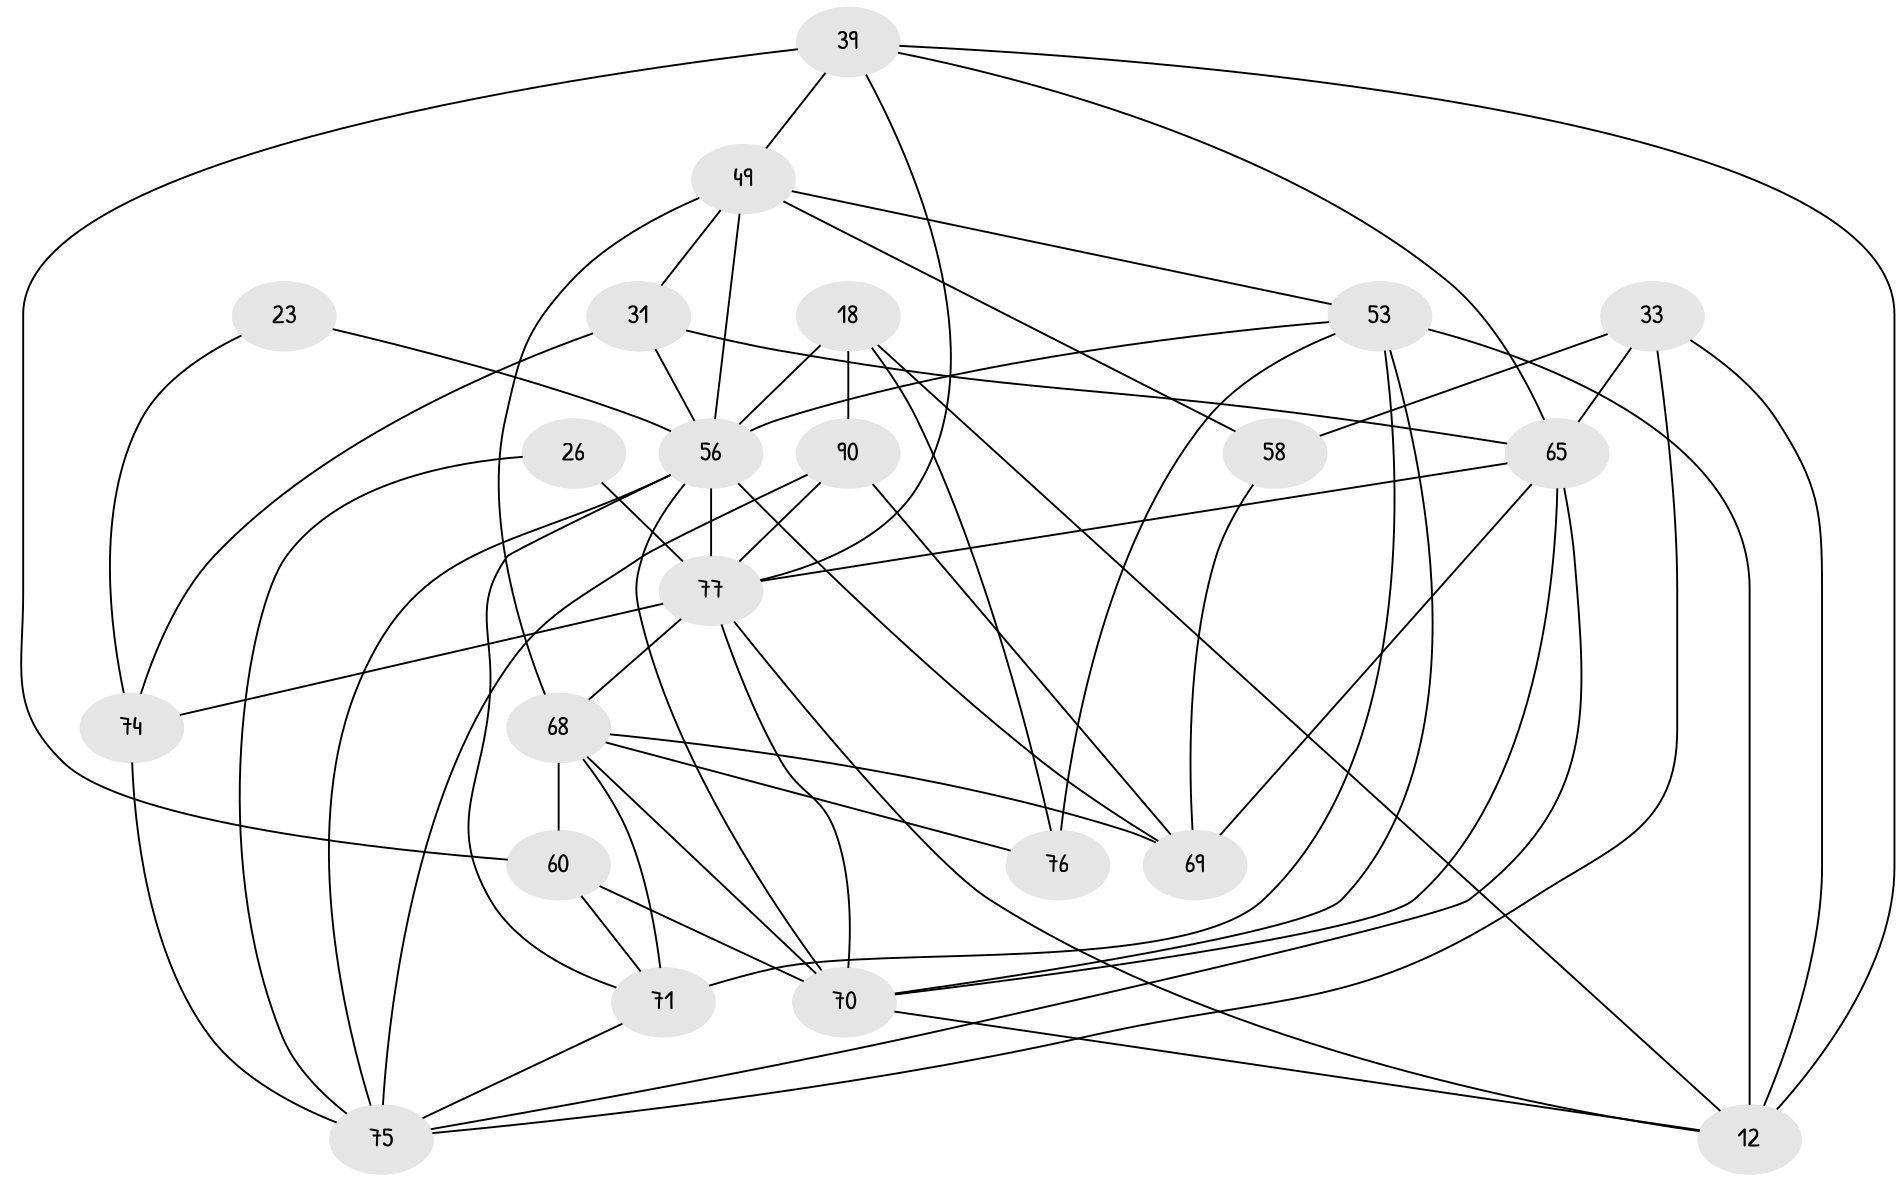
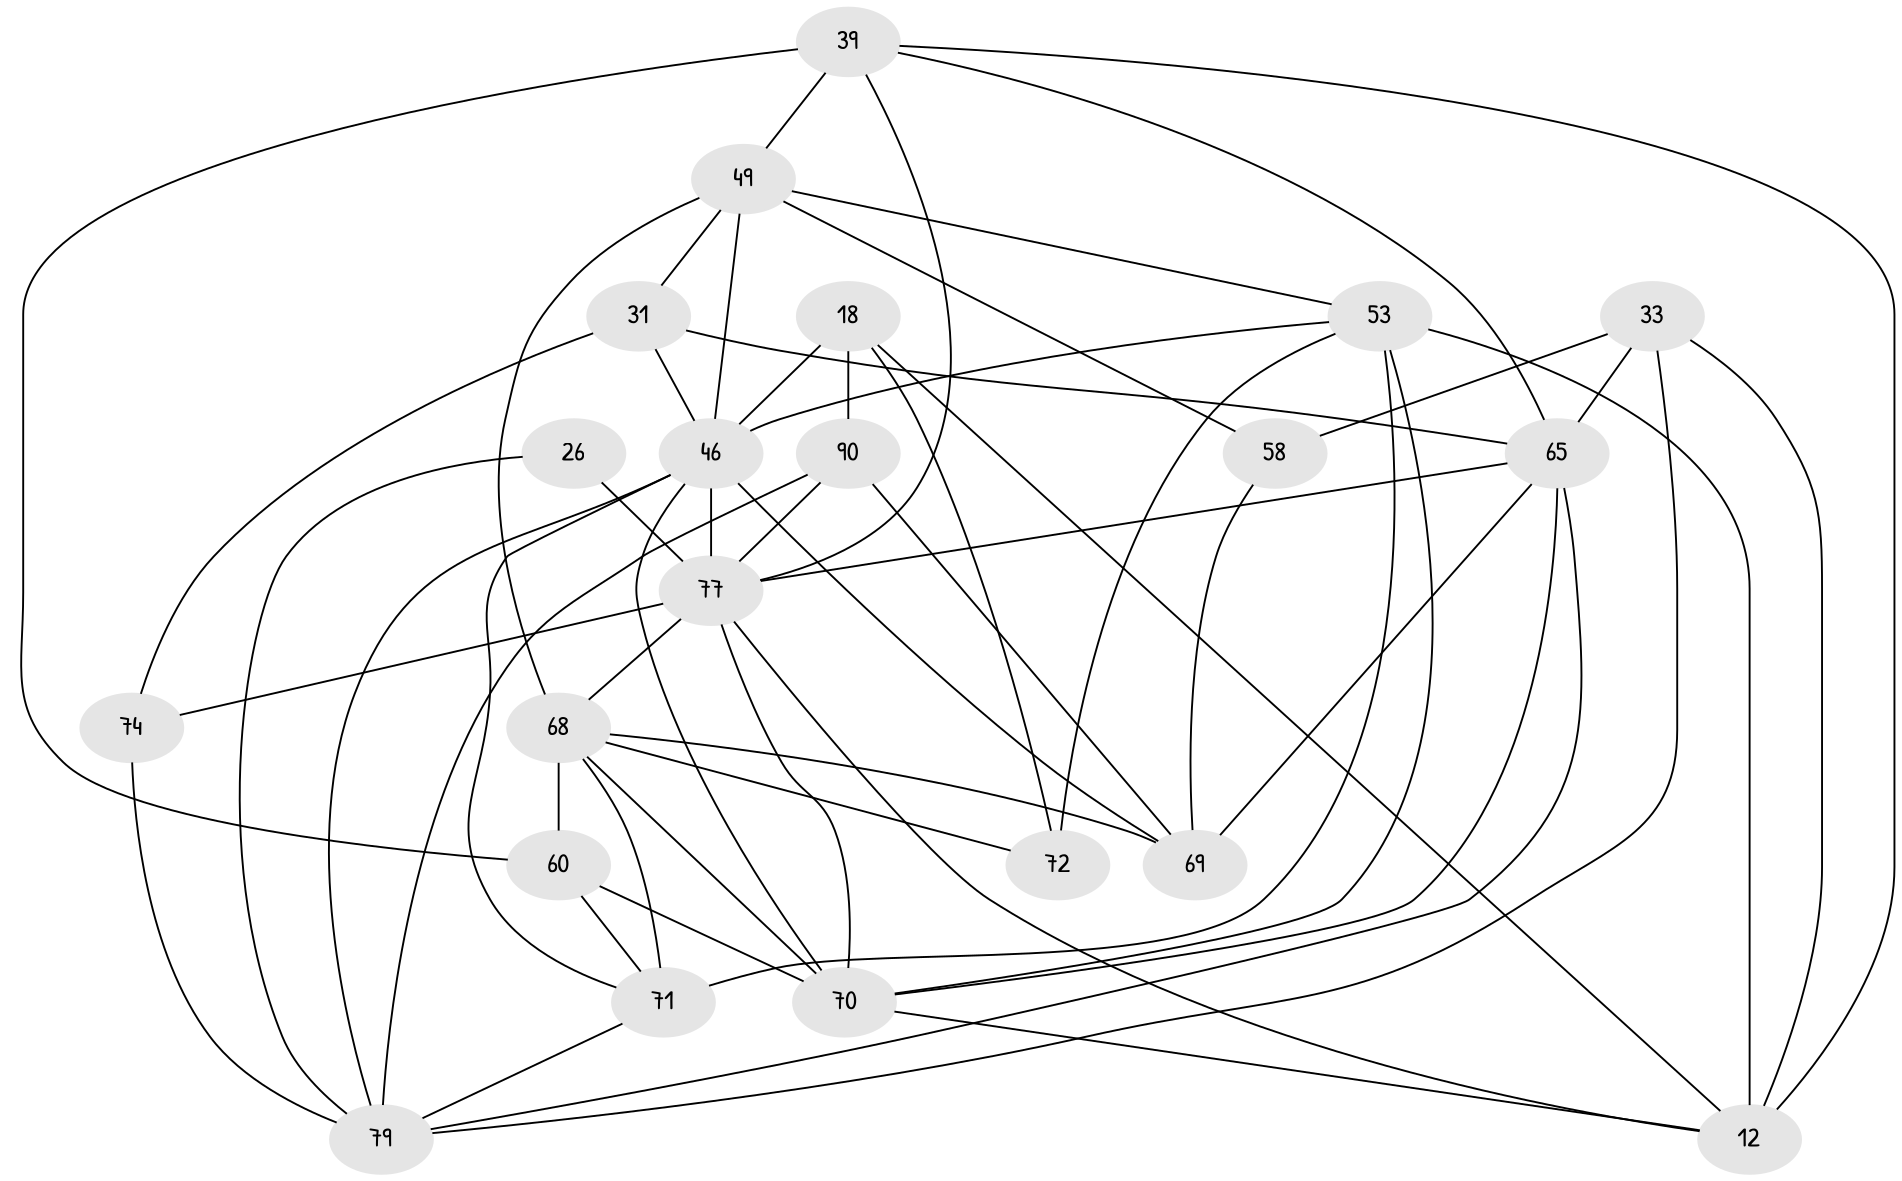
(284, 316) -> none
(711, 454) -> (711, 454)
(1058, 865) -> (1058, 865)
(381, 1140) -> (381, 1140)
